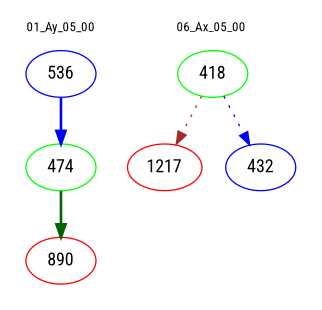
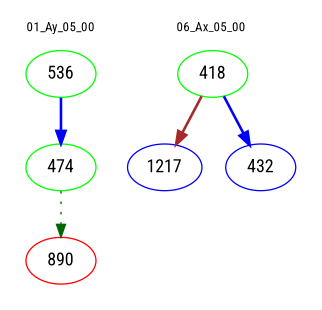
(61, 74) -> (61, 74)
(192, 115) -> (192, 115)
(234, 115) -> (234, 115)
(165, 167) -> (165, 167)
(61, 208) -> (61, 208)
